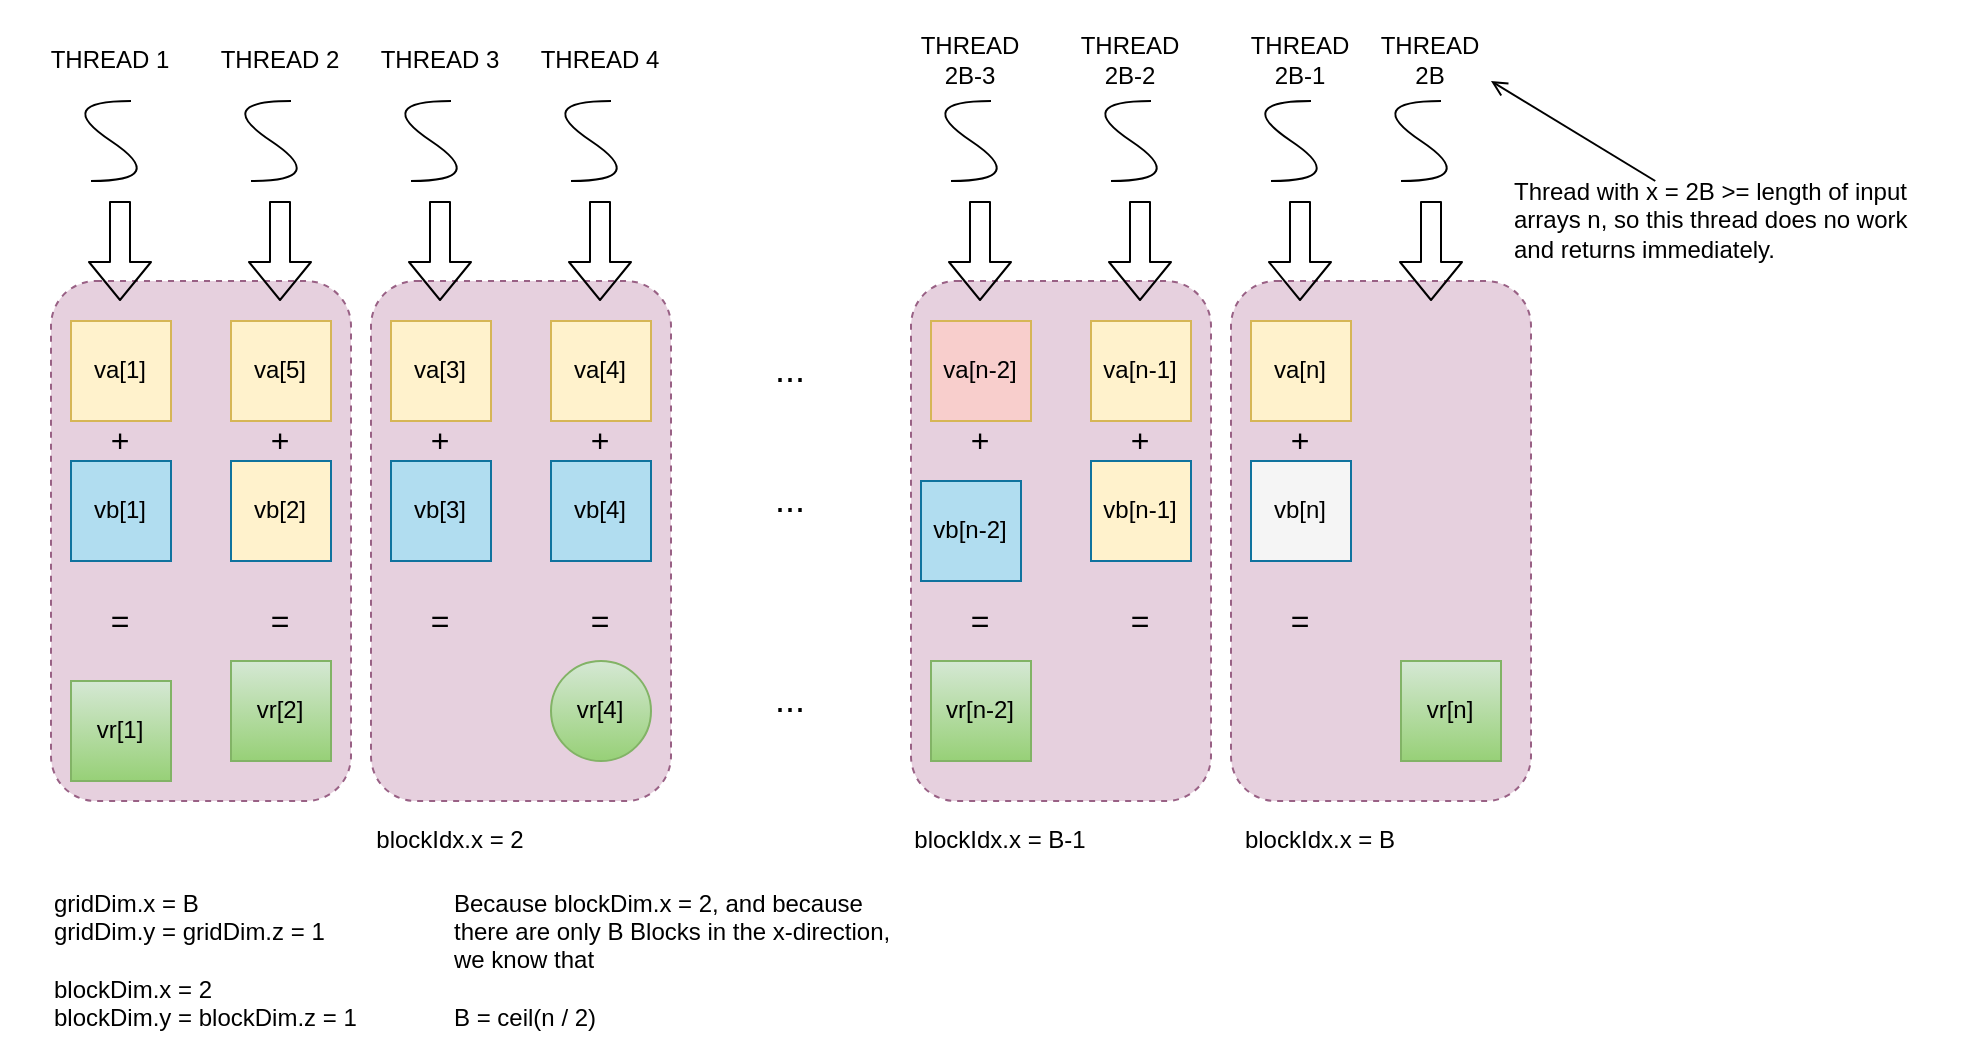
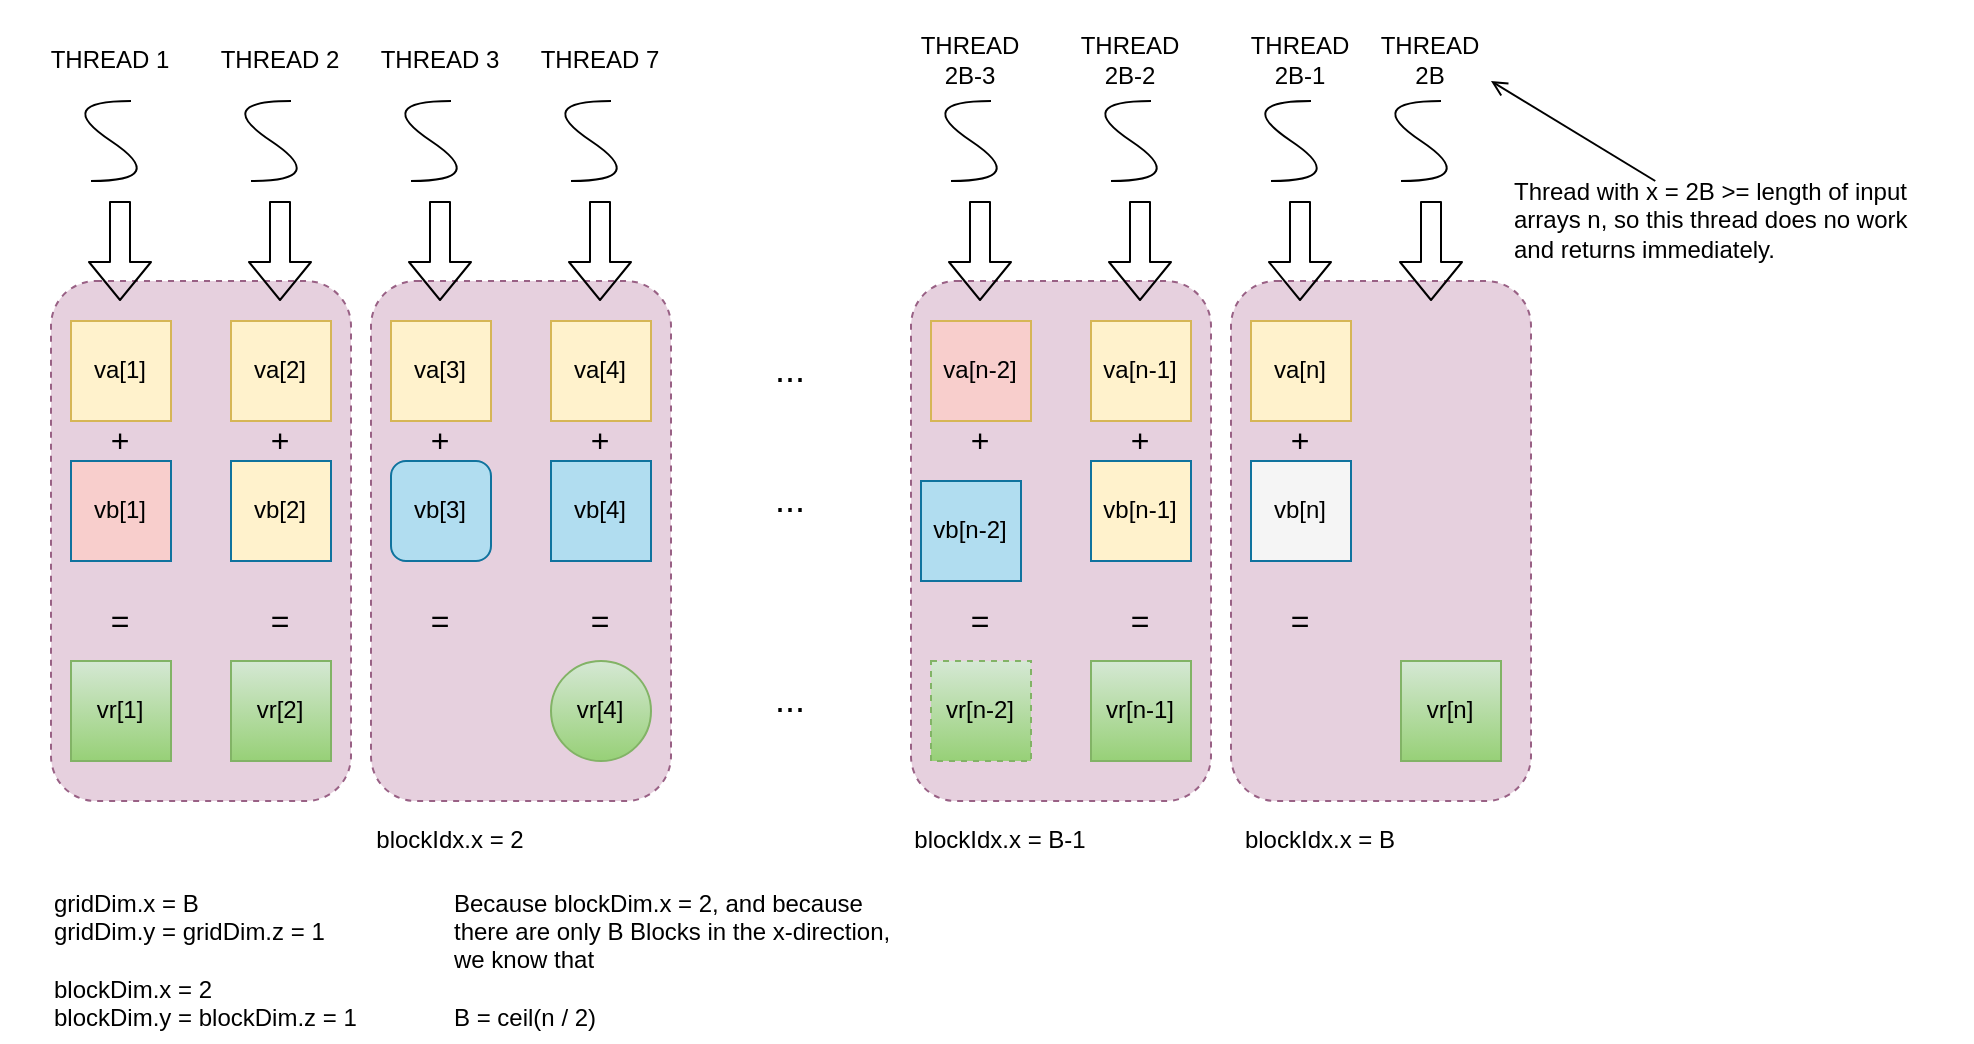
(601, 61) -> (601, 61)
(281, 371) -> (281, 371)
(121, 511) -> (121, 511)
(441, 511) -> (441, 511)
(981, 711) -> (981, 711)
none -> (1141, 711)
(121, 731) -> (121, 711)
